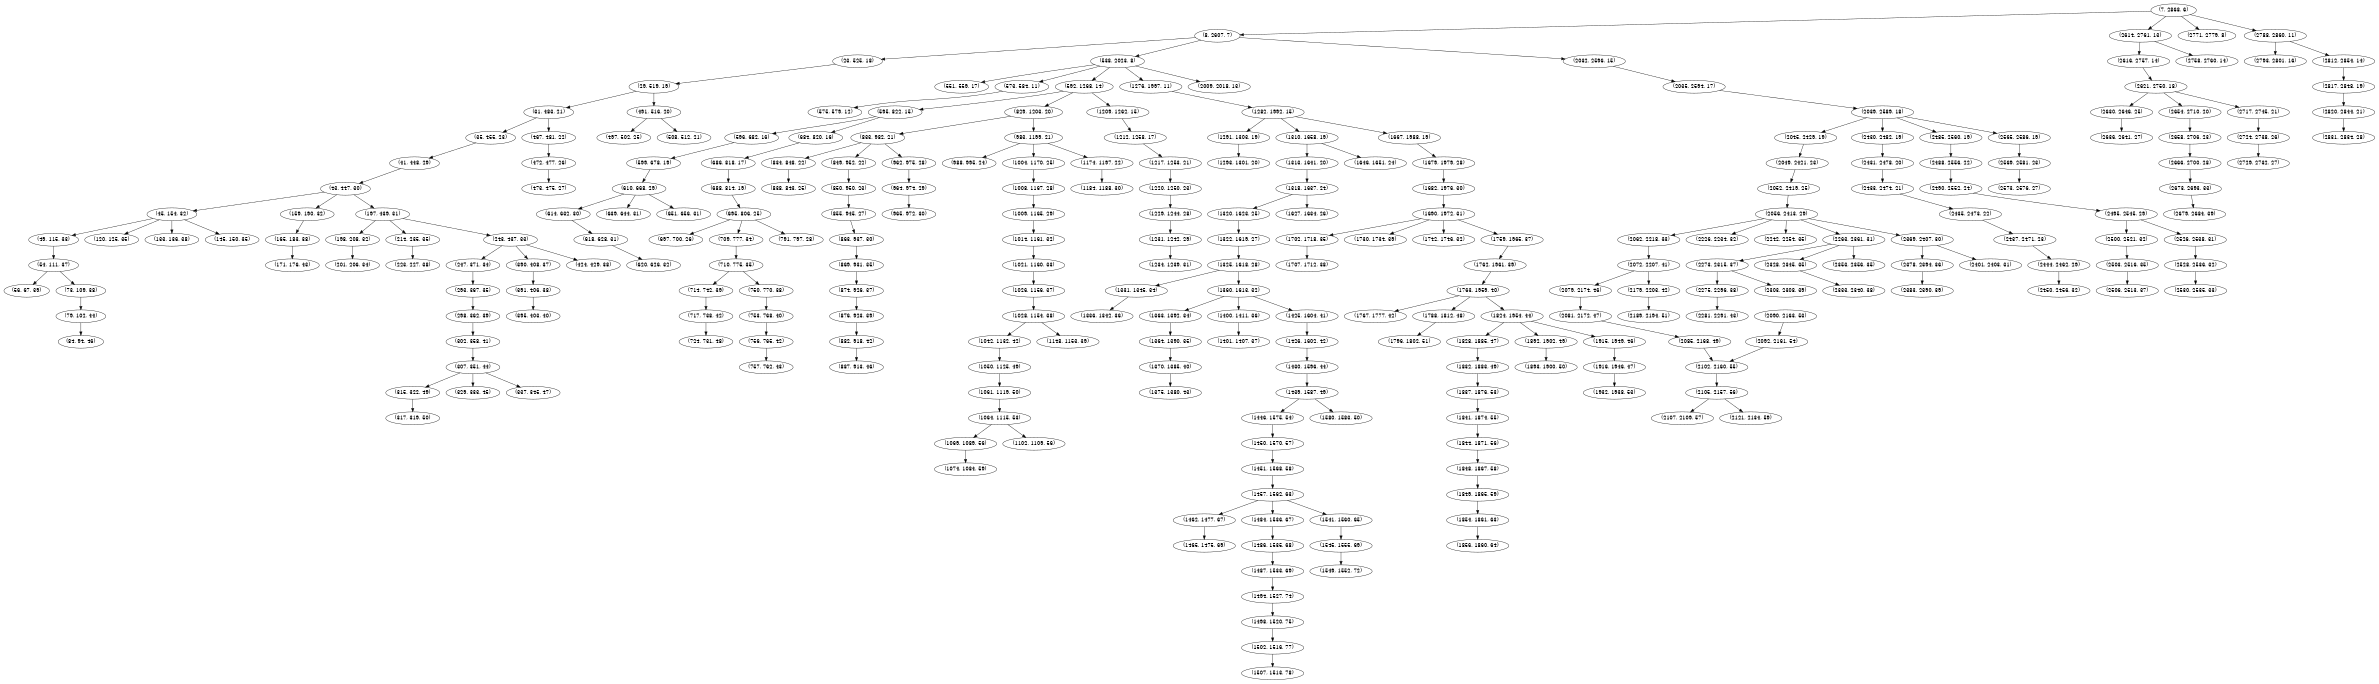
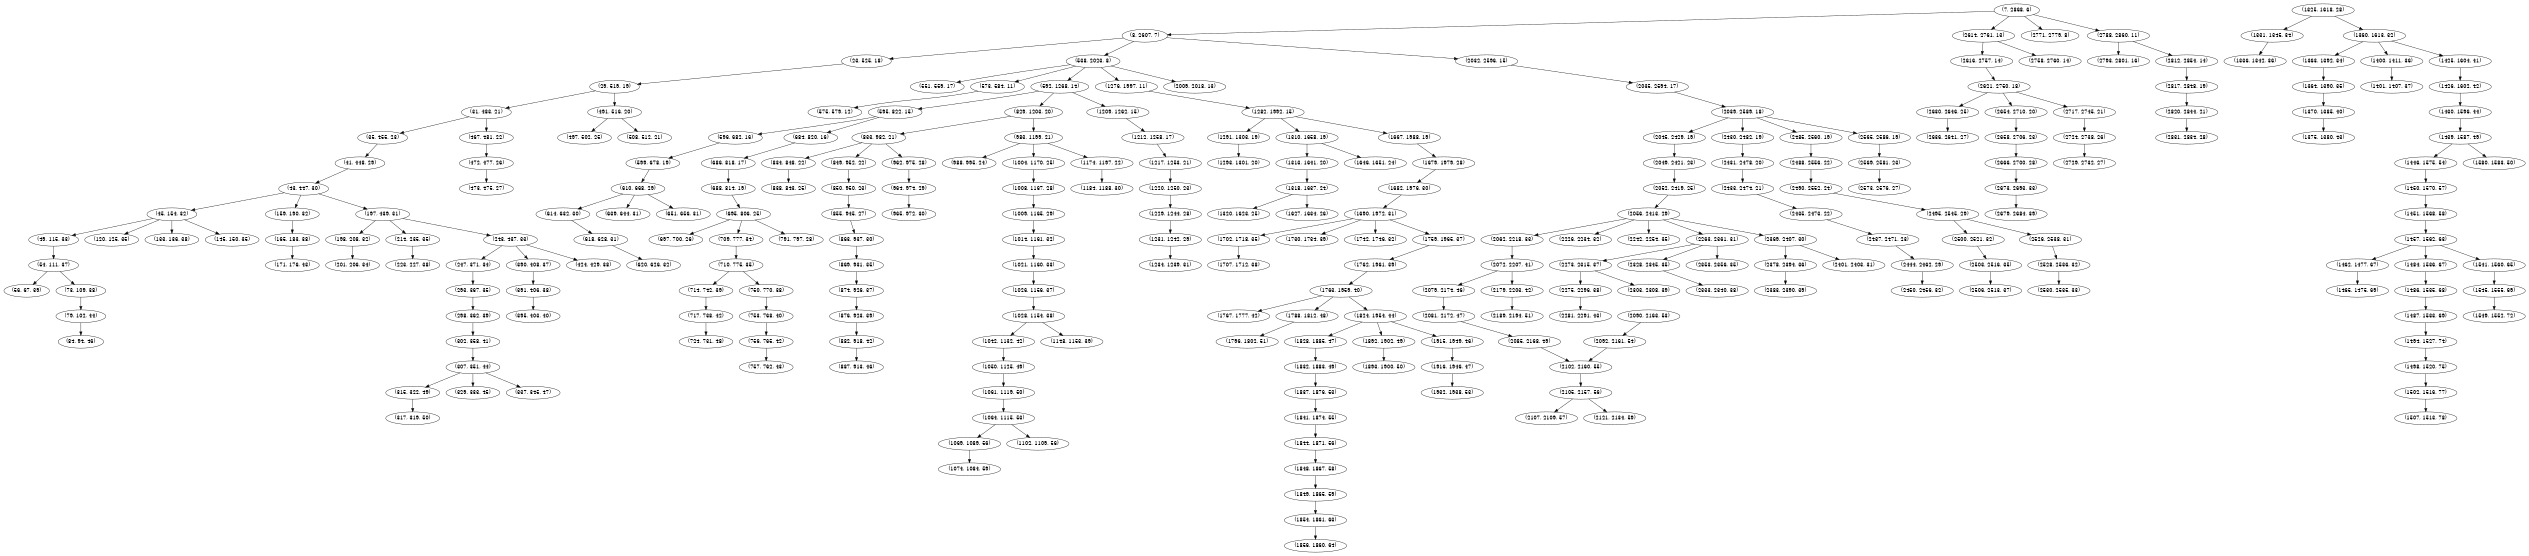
(1239, 240) -> none
